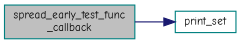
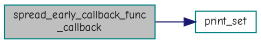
(70, 22) -> (80, 22)
